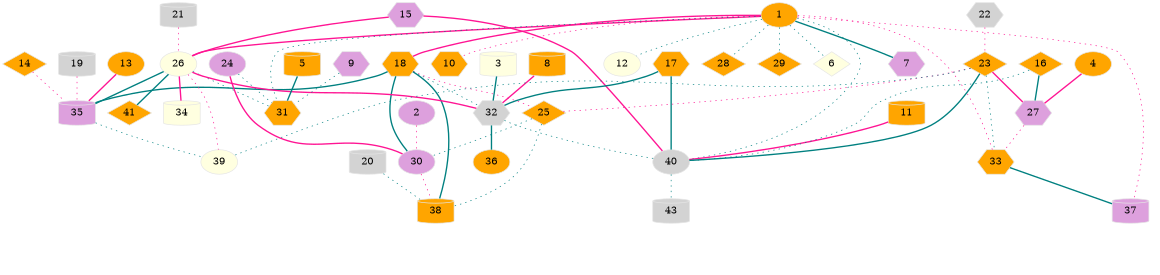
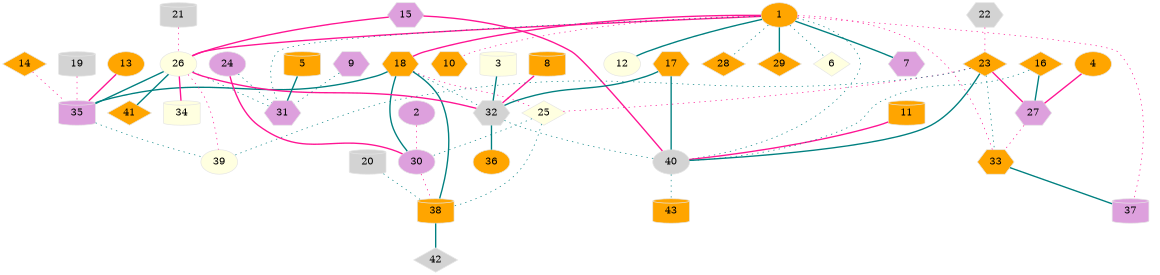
(699, 35) -> (699, 35)
(779, 40) -> (779, 40)
(283, 113) -> (283, 113)
(544, 113) -> (544, 113)
(671, 211) -> (671, 211)
none -> (436, 260)
